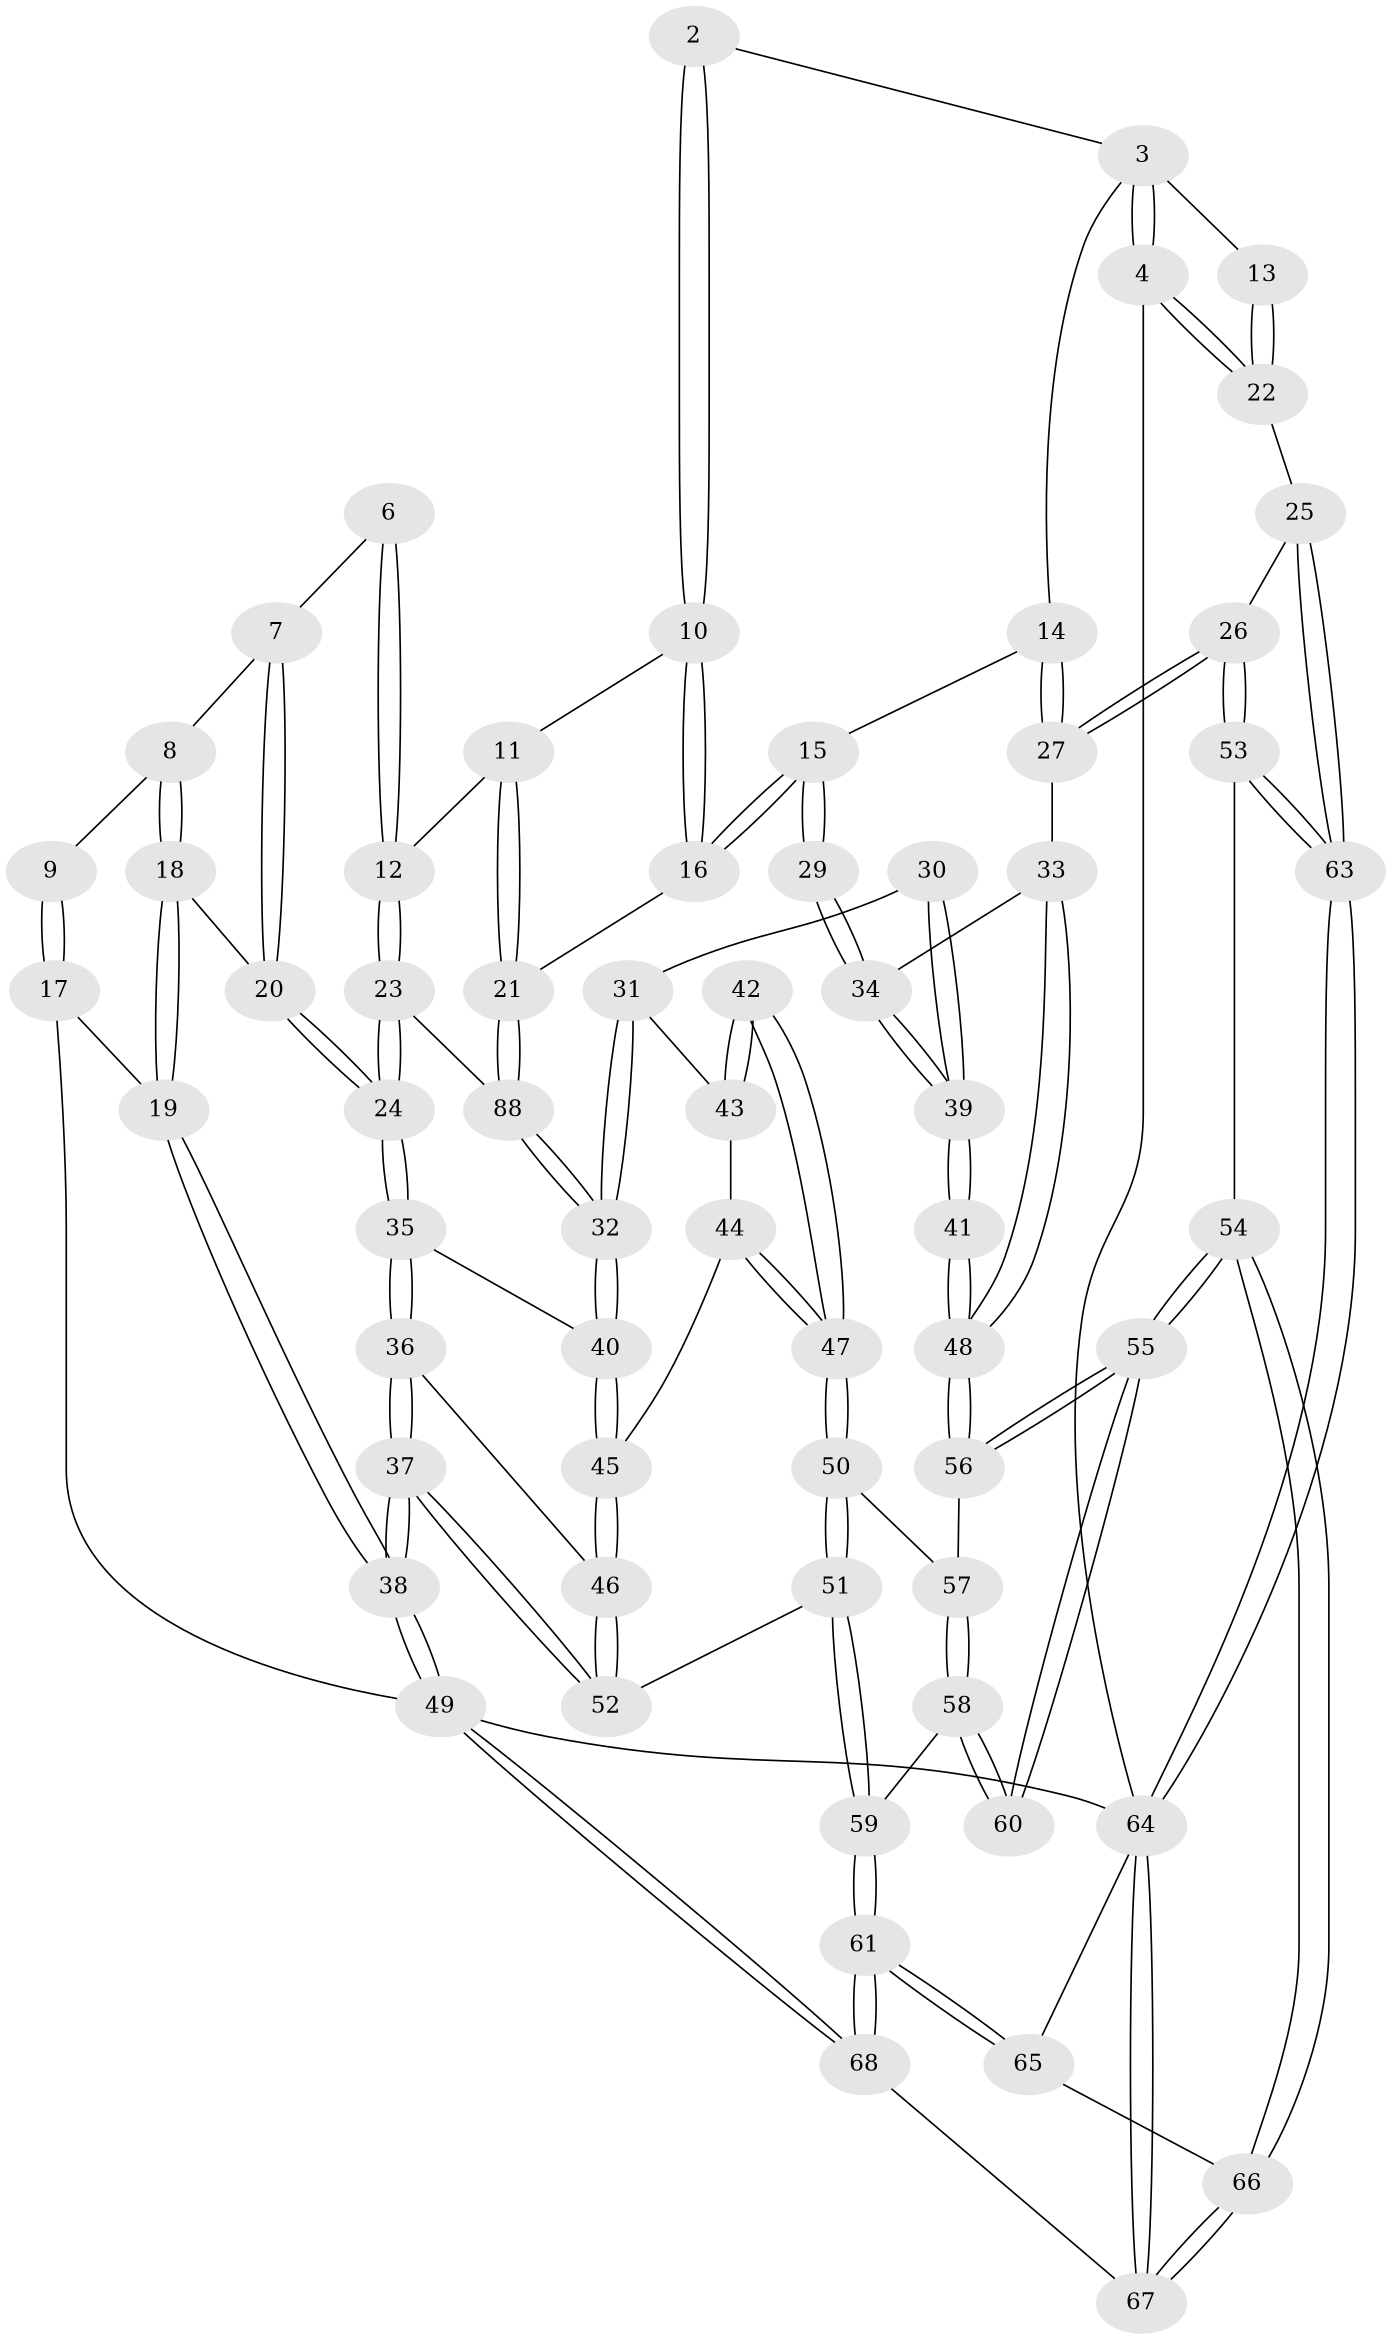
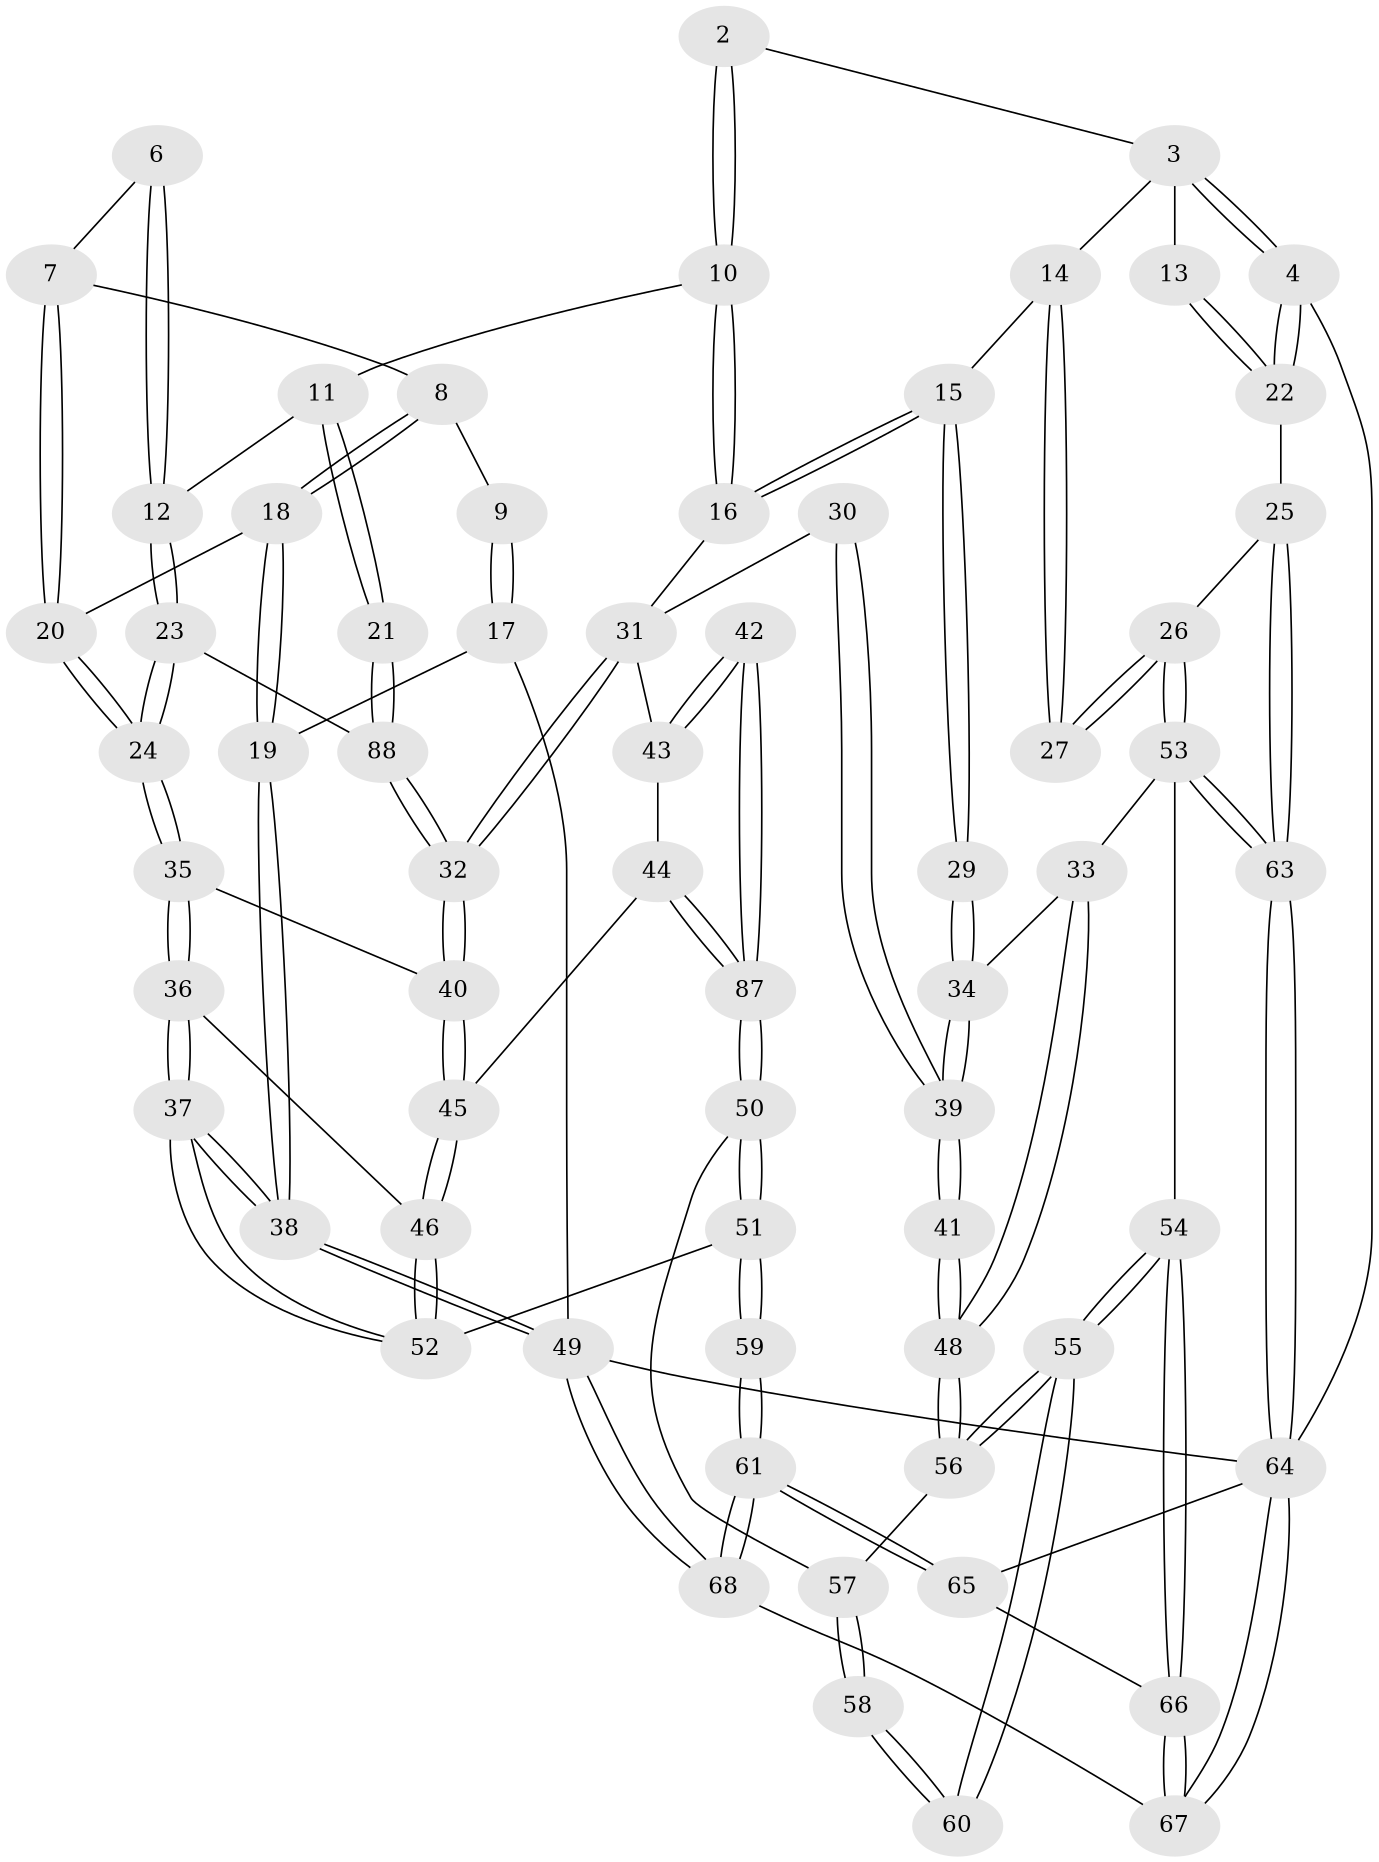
(1052, 812) -> (1128, 812)
(602, 931) -> (678, 573)
(837, 1349) -> (751, 991)
(918, 1758) -> none
